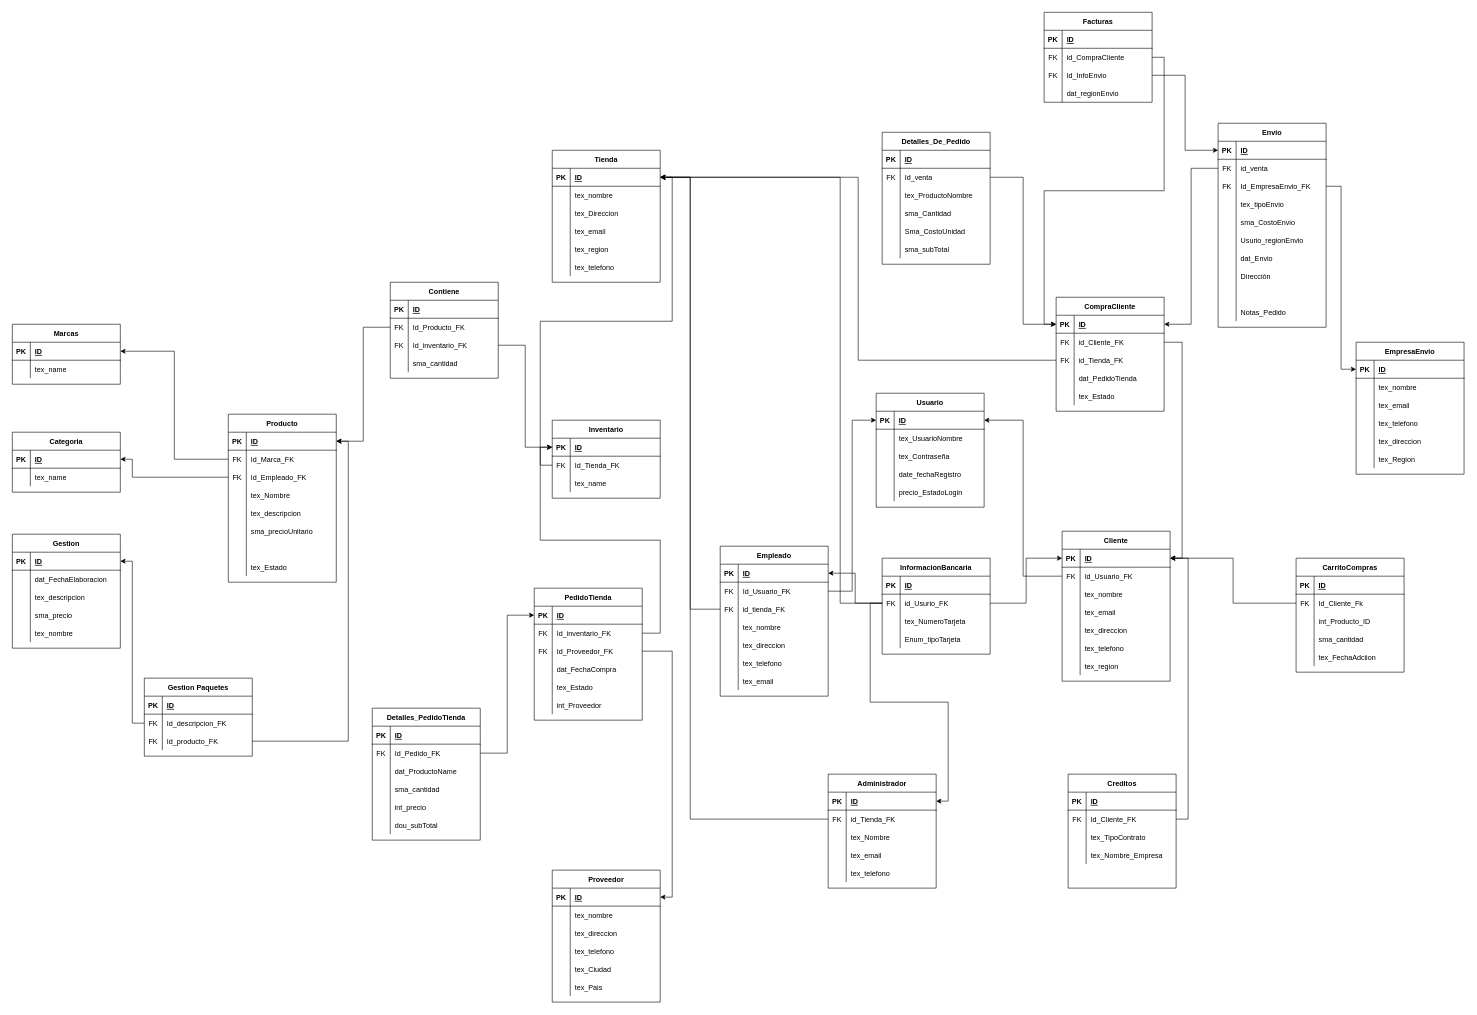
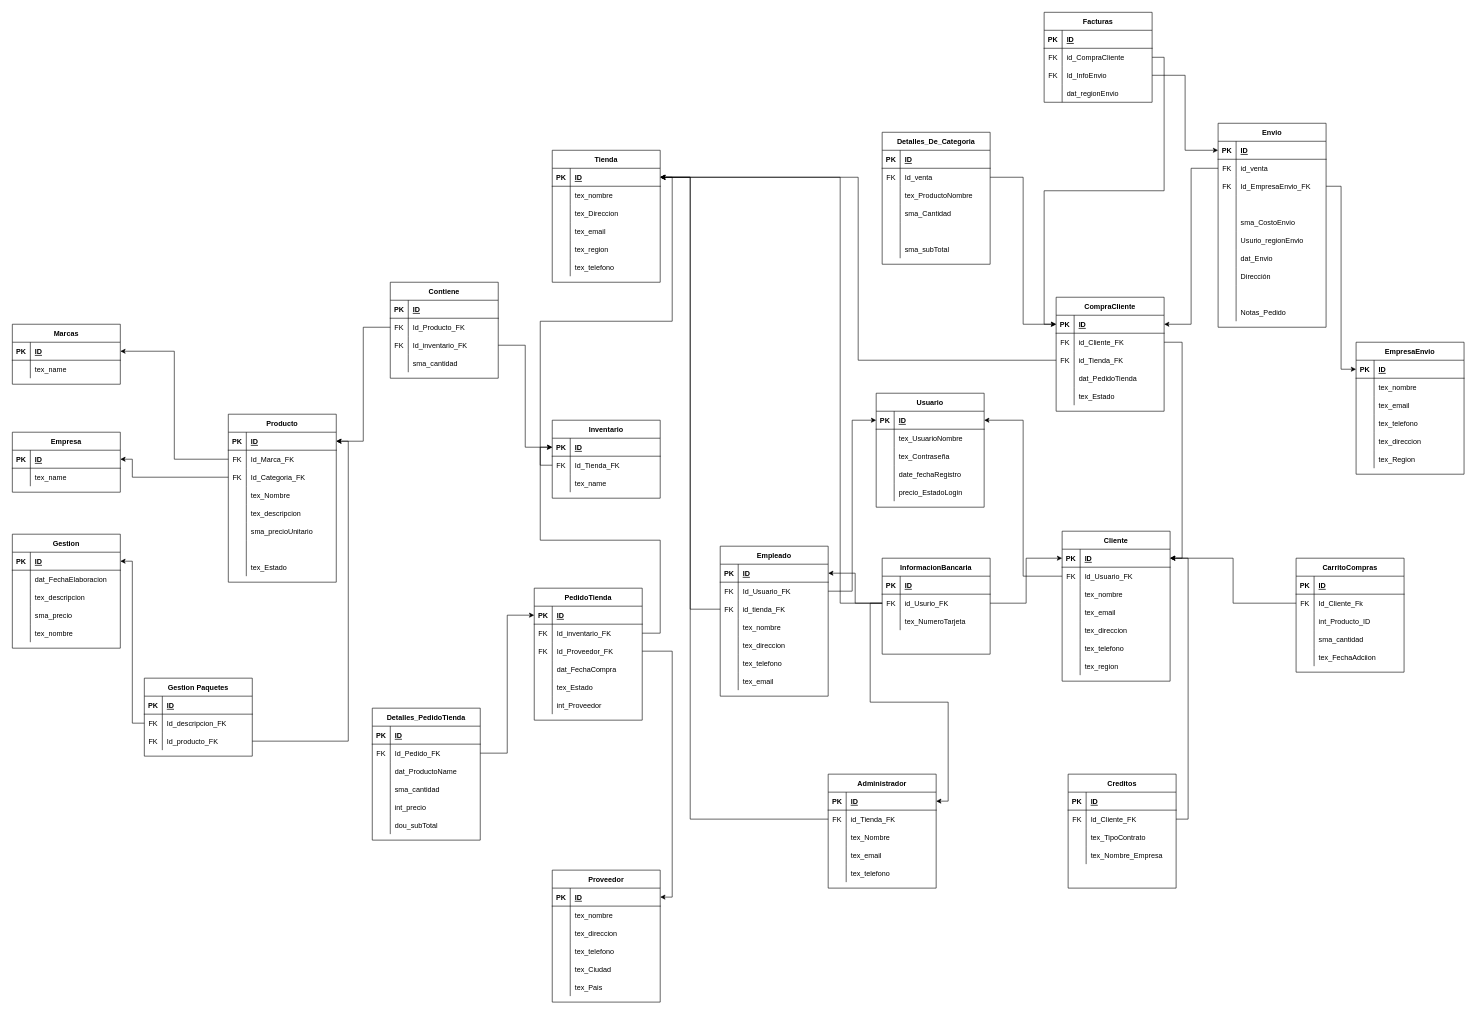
(936, 142) -> (936, 142)
(1281, 204) -> none
(945, 231) -> none
(66, 442) -> (66, 442)
(278, 478) -> (280, 478)
(945, 639) -> none
